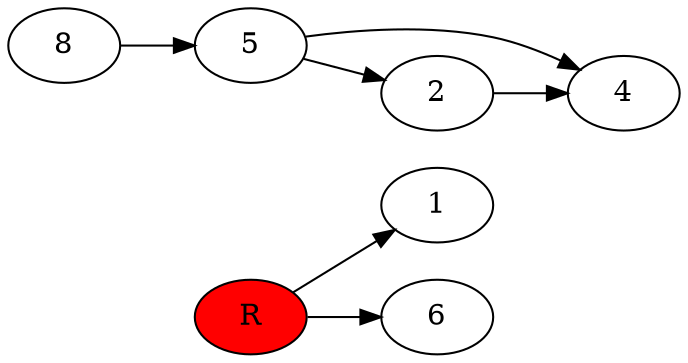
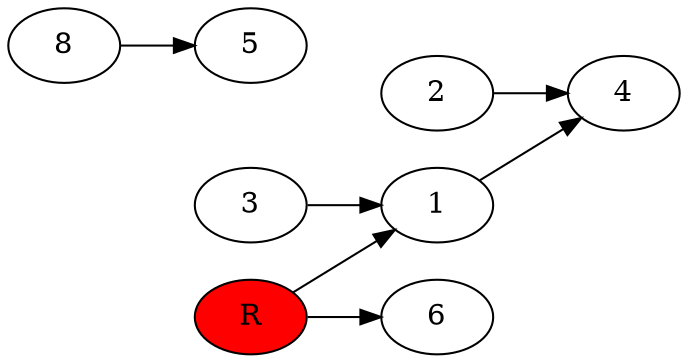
(435, 30) -> (522, 155)
(334, 67) -> none
none -> (251, 205)
